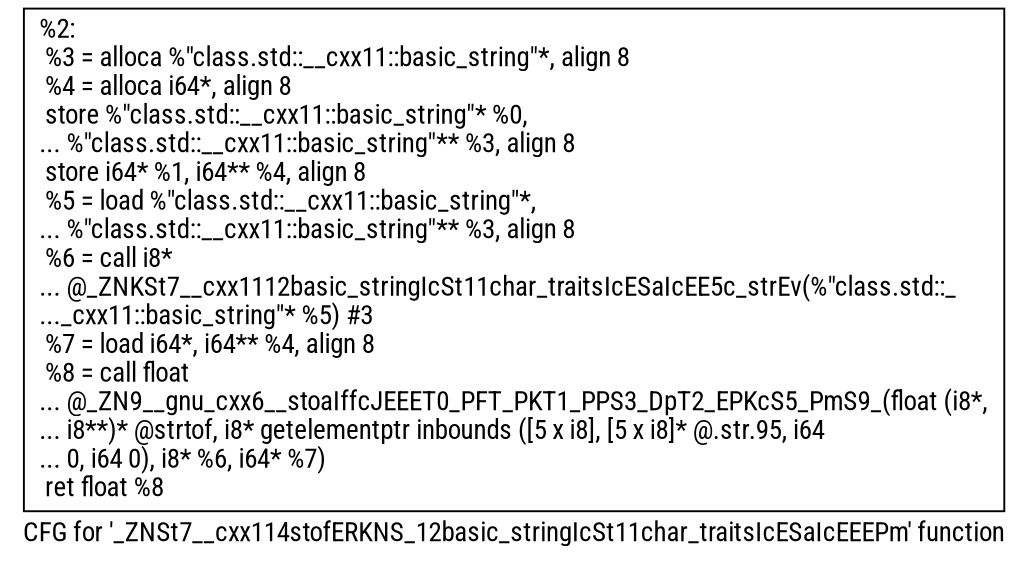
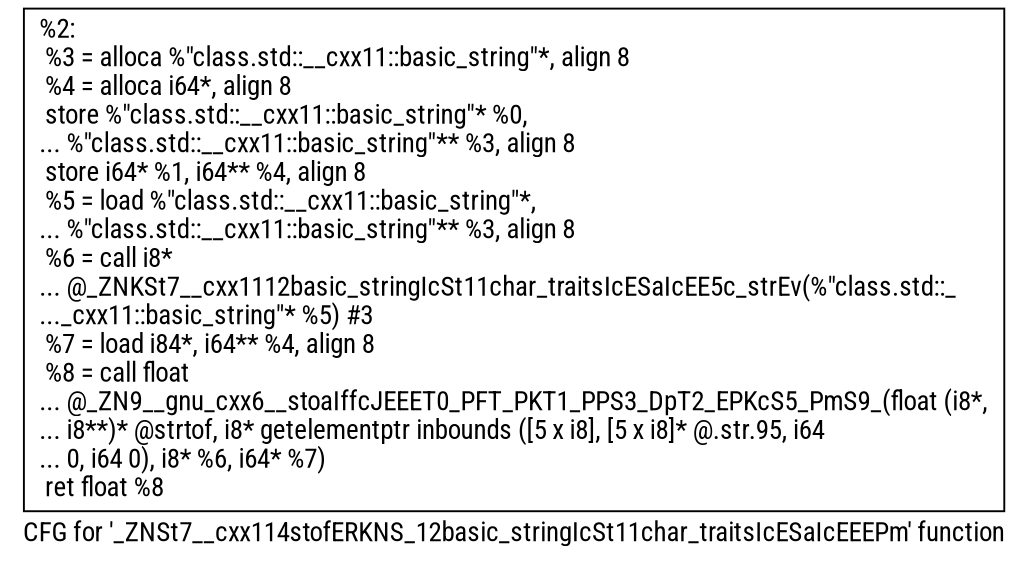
(207, 345) -> (207, 345)
